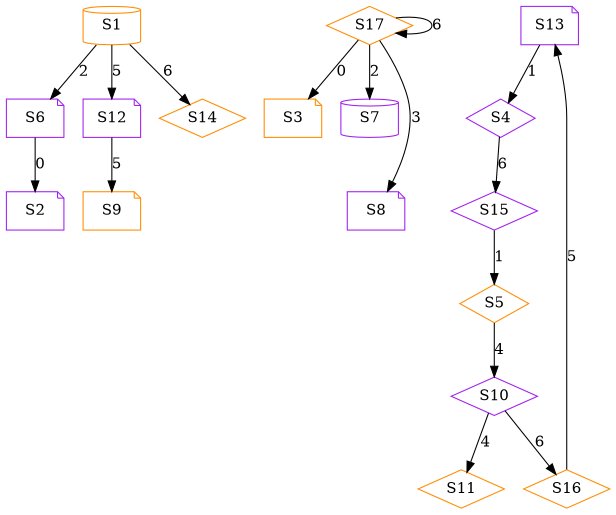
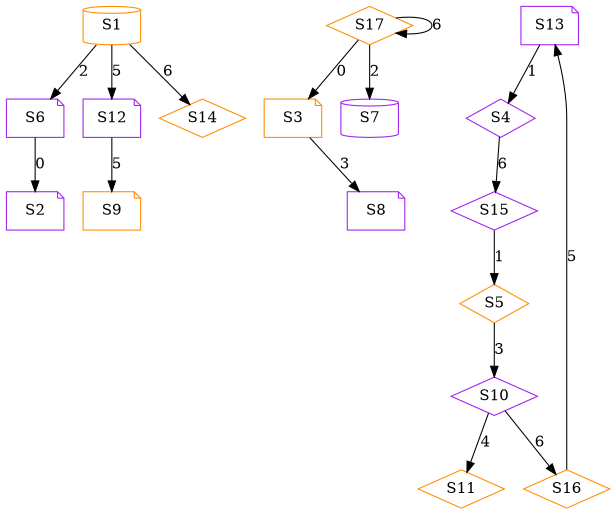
(410, 109) -> (331, 160)
(500, 350) -> (500, 350)
